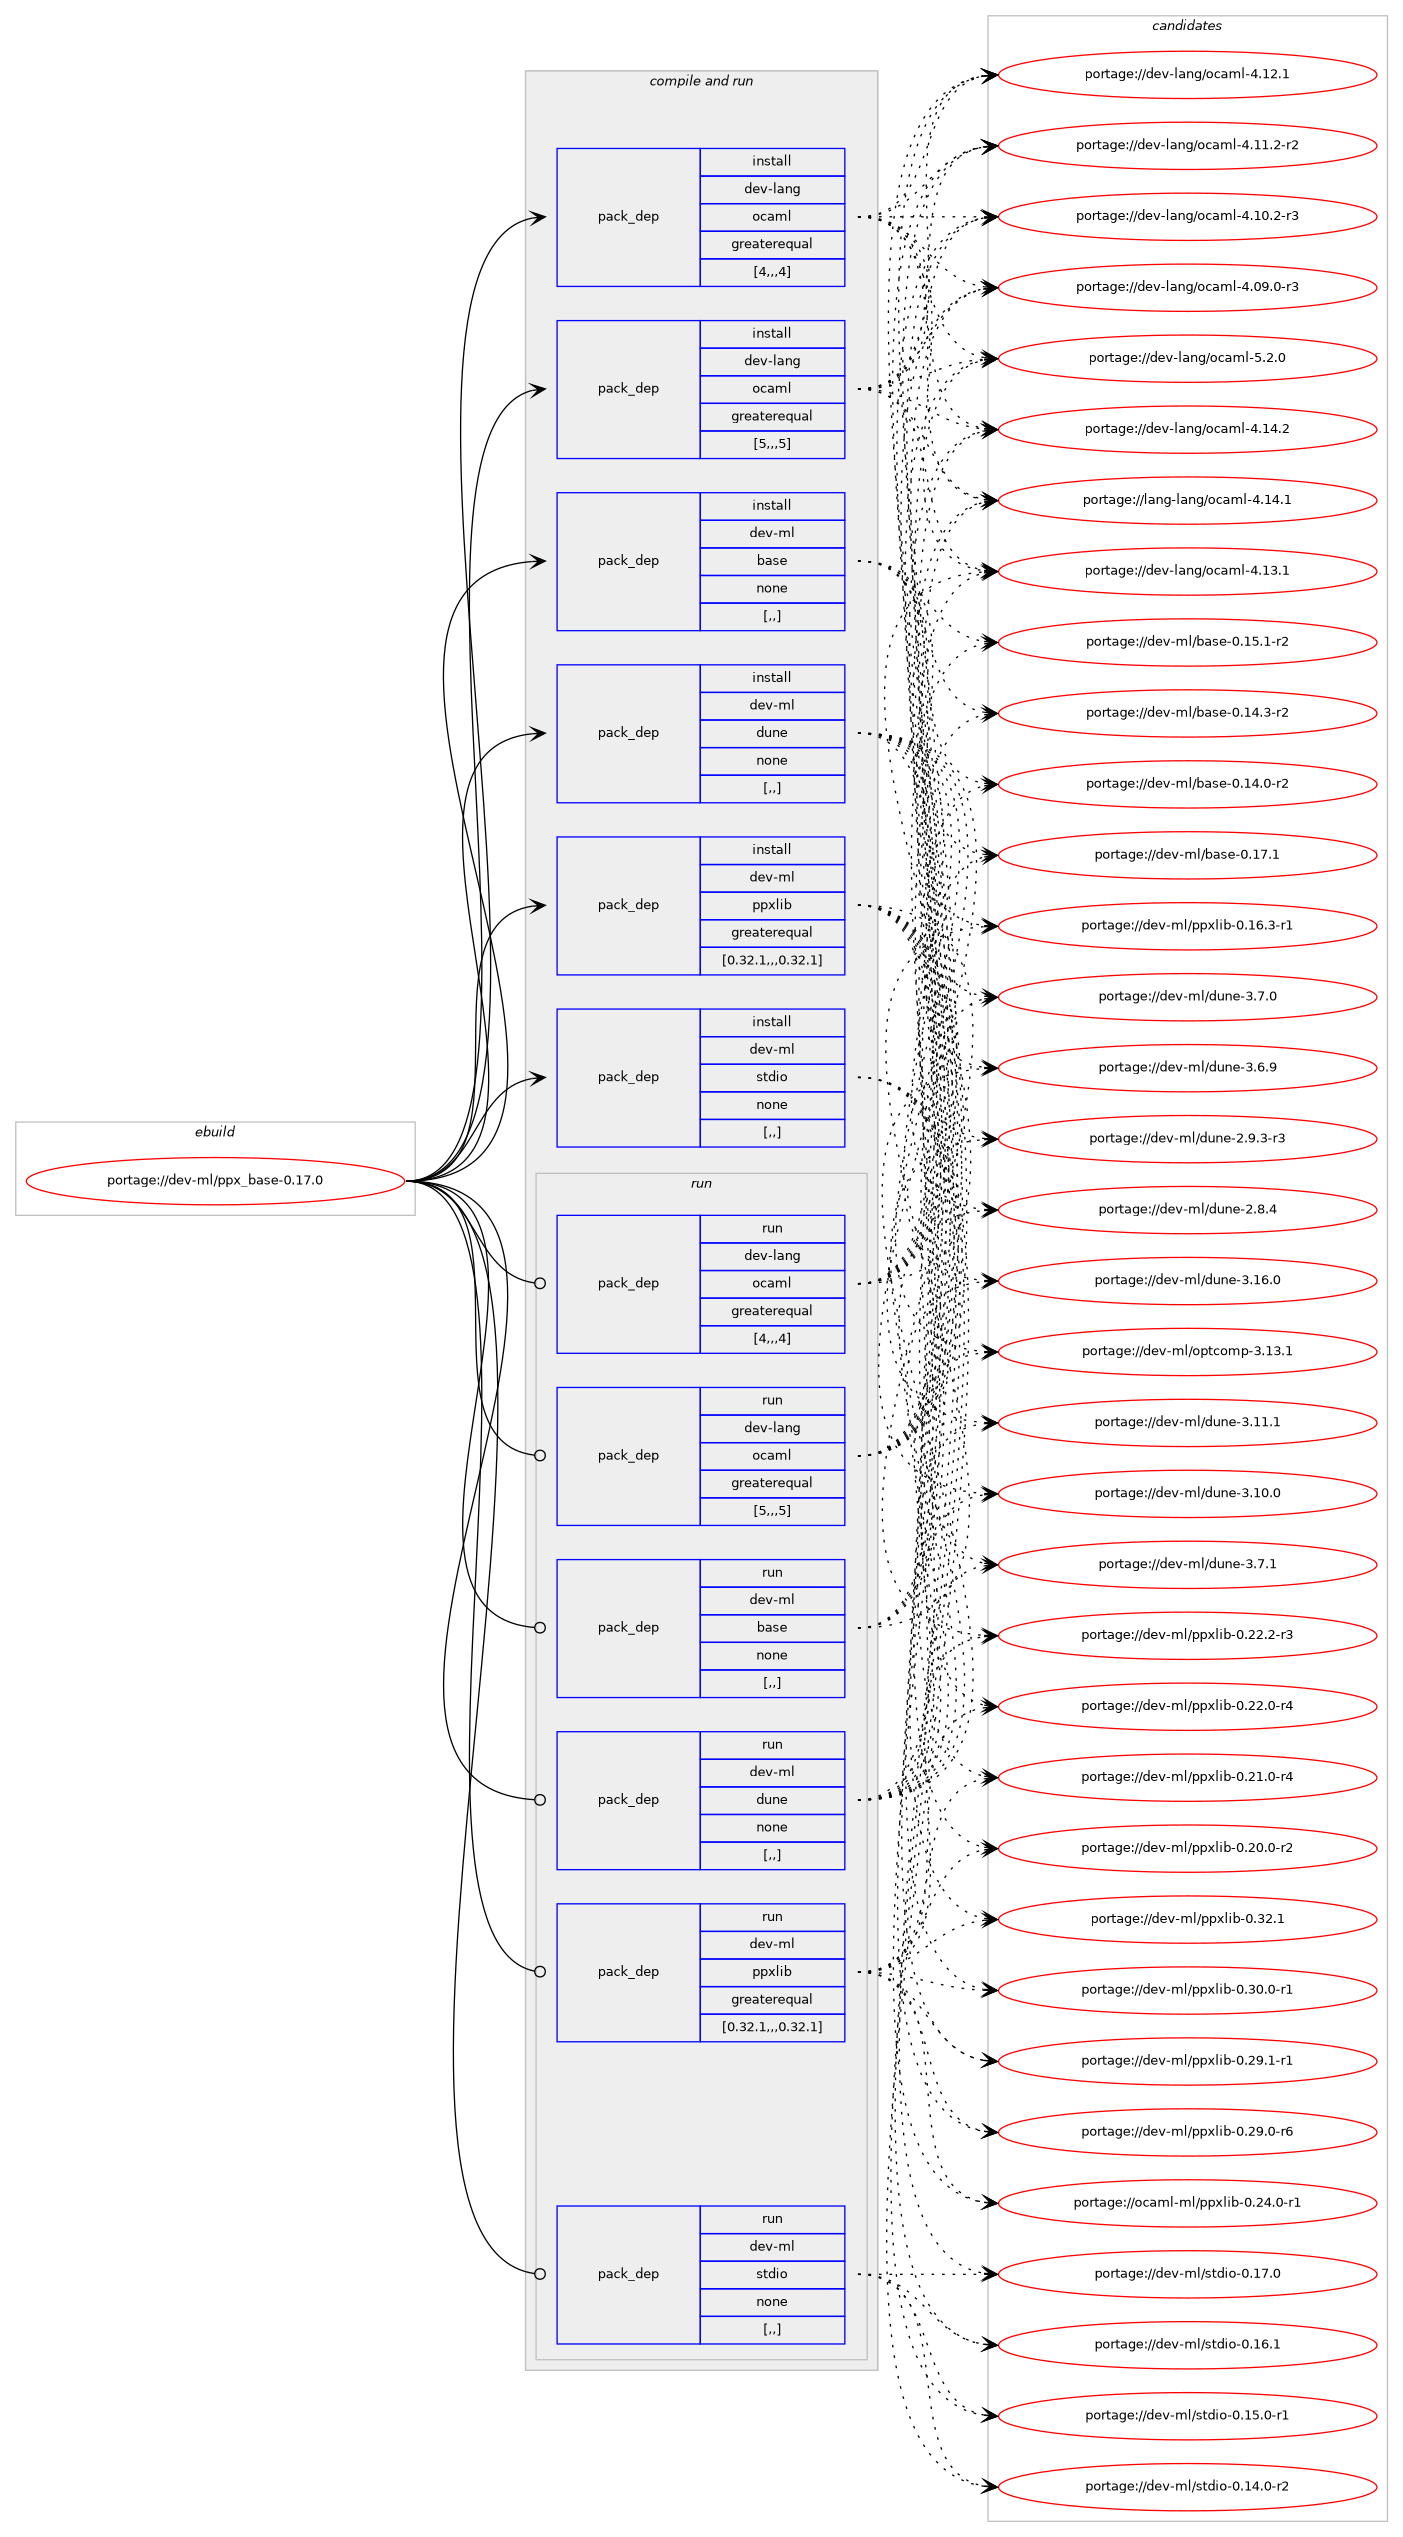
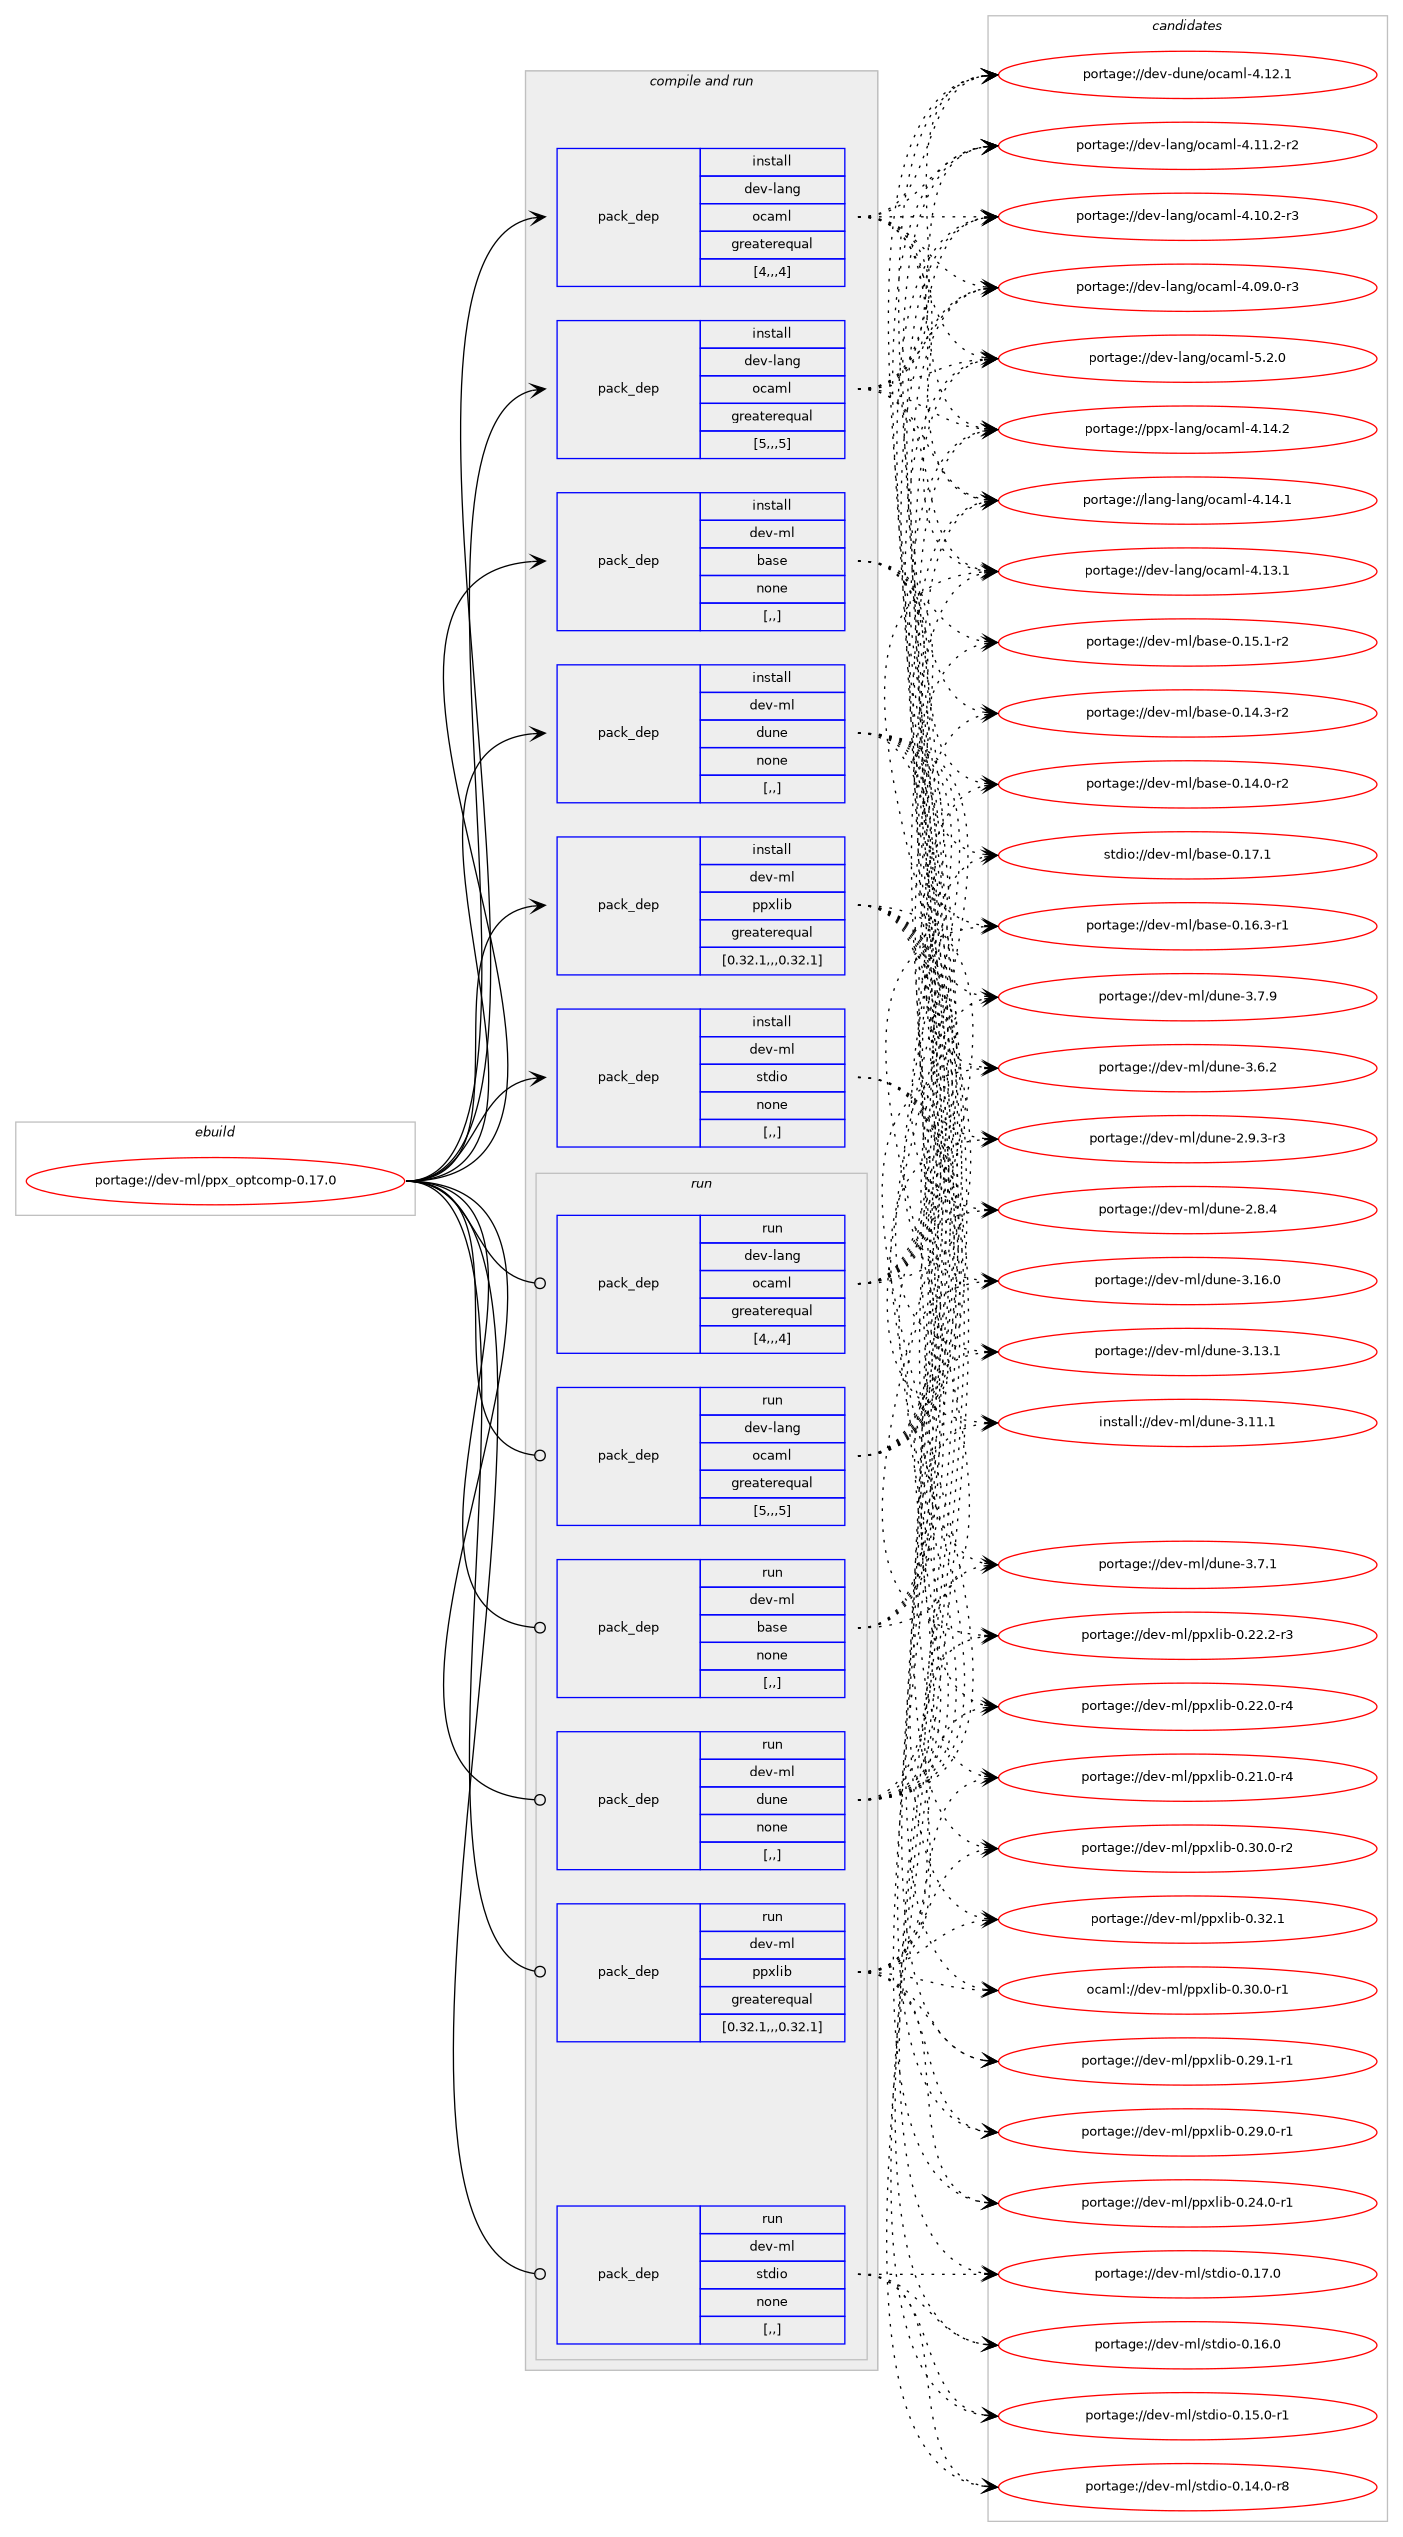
(1188, 75) -> (1188, 75)
(1188, 430) -> (1188, 430)
(1188, 855) -> (1188, 855)
(1188, 926) -> (1188, 926)
(1188, 997) -> (1188, 997)
(1188, 1068) -> (1188, 1068)
(215, 1181) -> (215, 1181)
(1188, 1352) -> (1188, 1352)
(1188, 1423) -> (1188, 1423)
(1188, 1494) -> none
(1188, 1849) -> (1188, 1849)
(1188, 1991) -> (1188, 1991)
(1188, 2132) -> (1188, 2132)
(1188, 2203) -> (1188, 2203)
(1188, 2345) -> (1188, 2345)
(1188, 2487) -> (1188, 2487)
